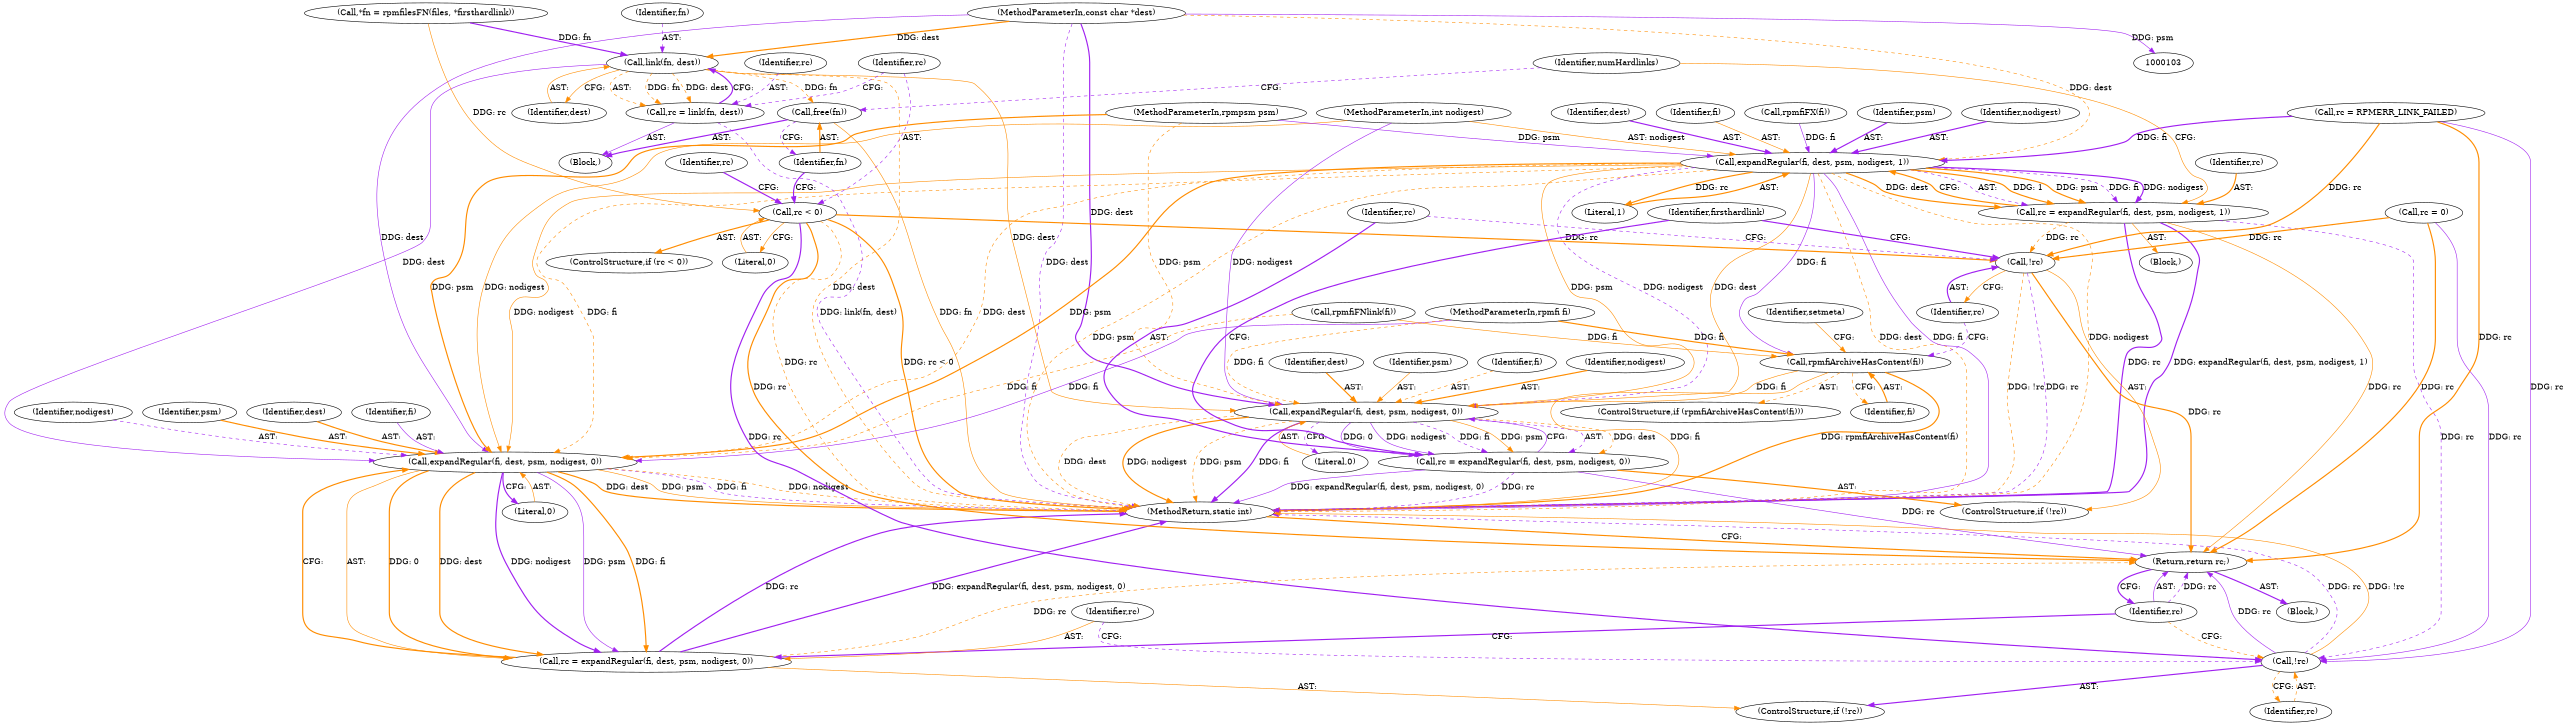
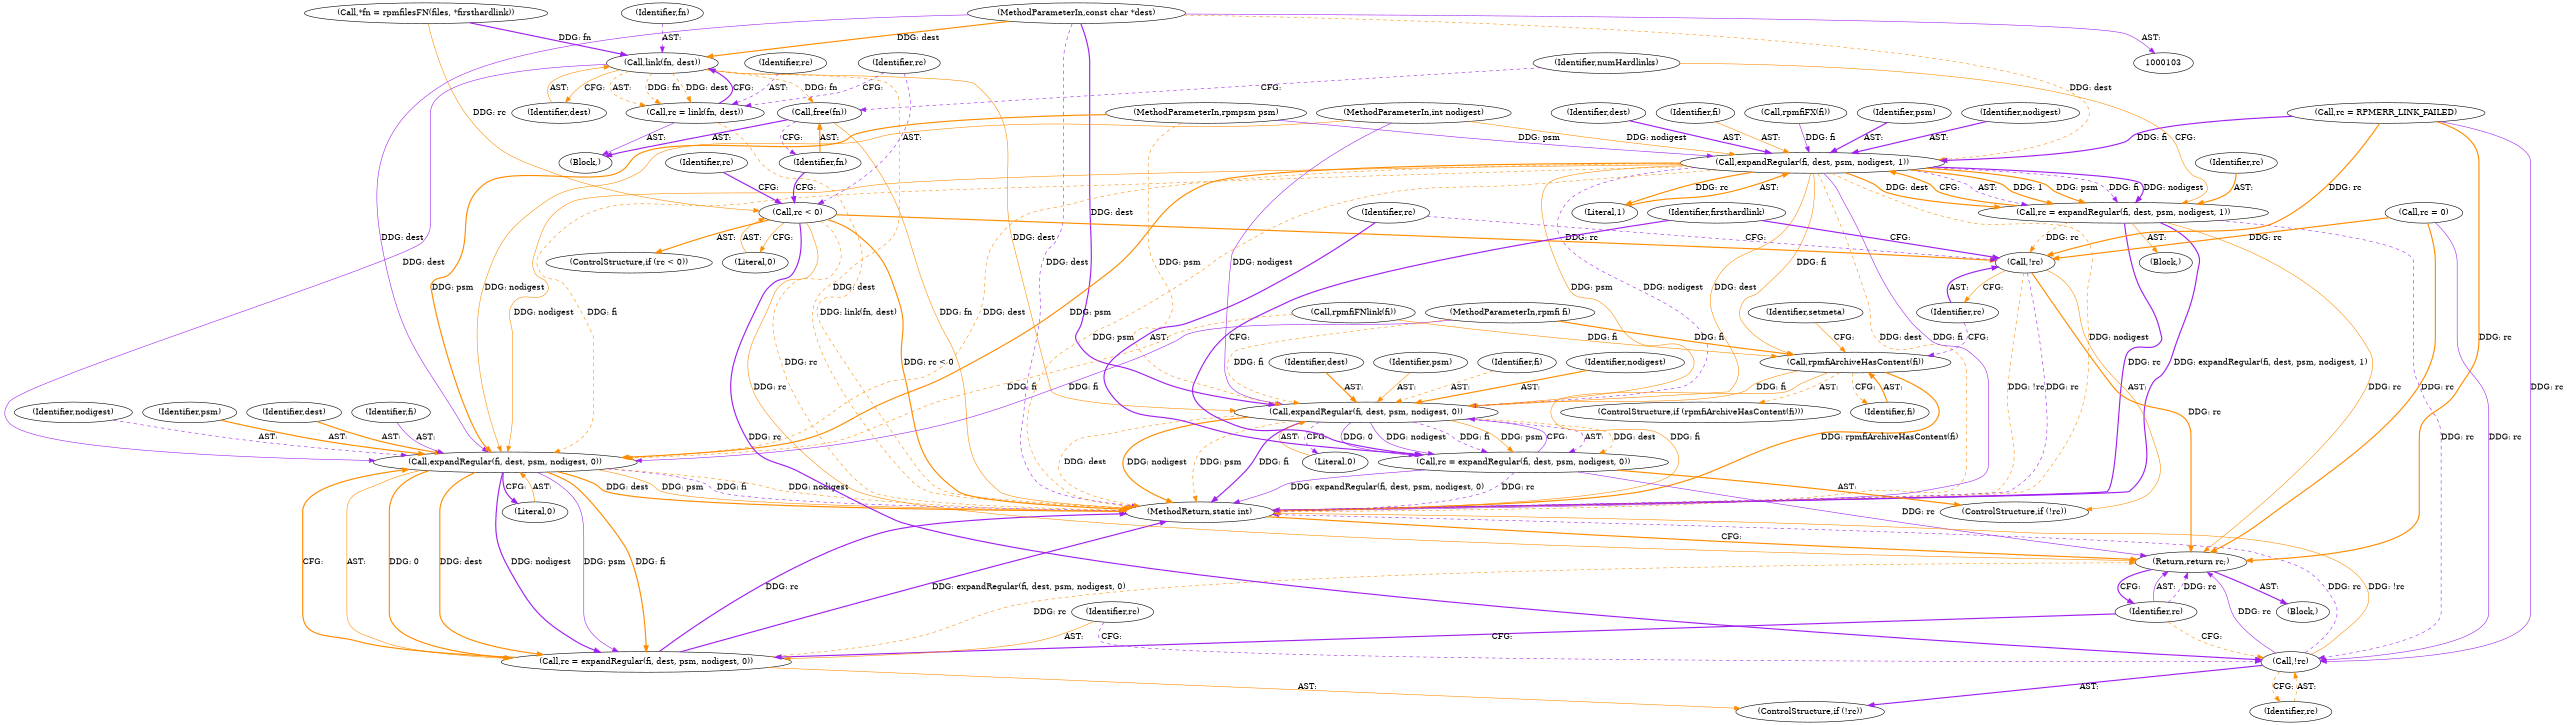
(2153, 38) -> (2153, 38)
(1657, 138) -> (1657, 138)
(1774, 278) -> (1774, 278)
(843, 360) -> (843, 360)
(1318, 535) -> (1318, 535)
